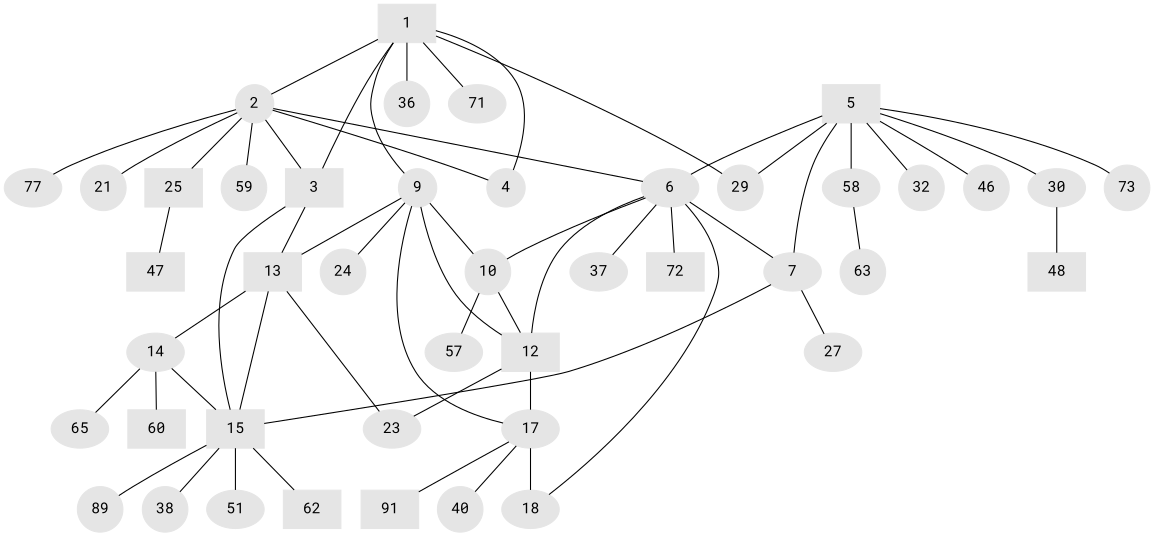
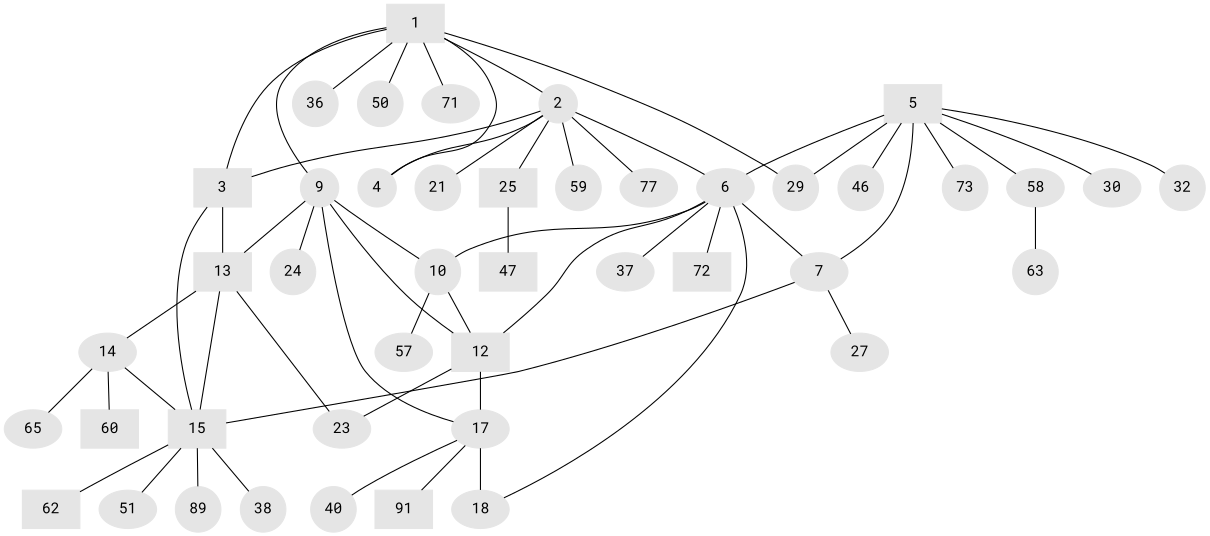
none -> (380, 104)
(1057, 272) -> none
